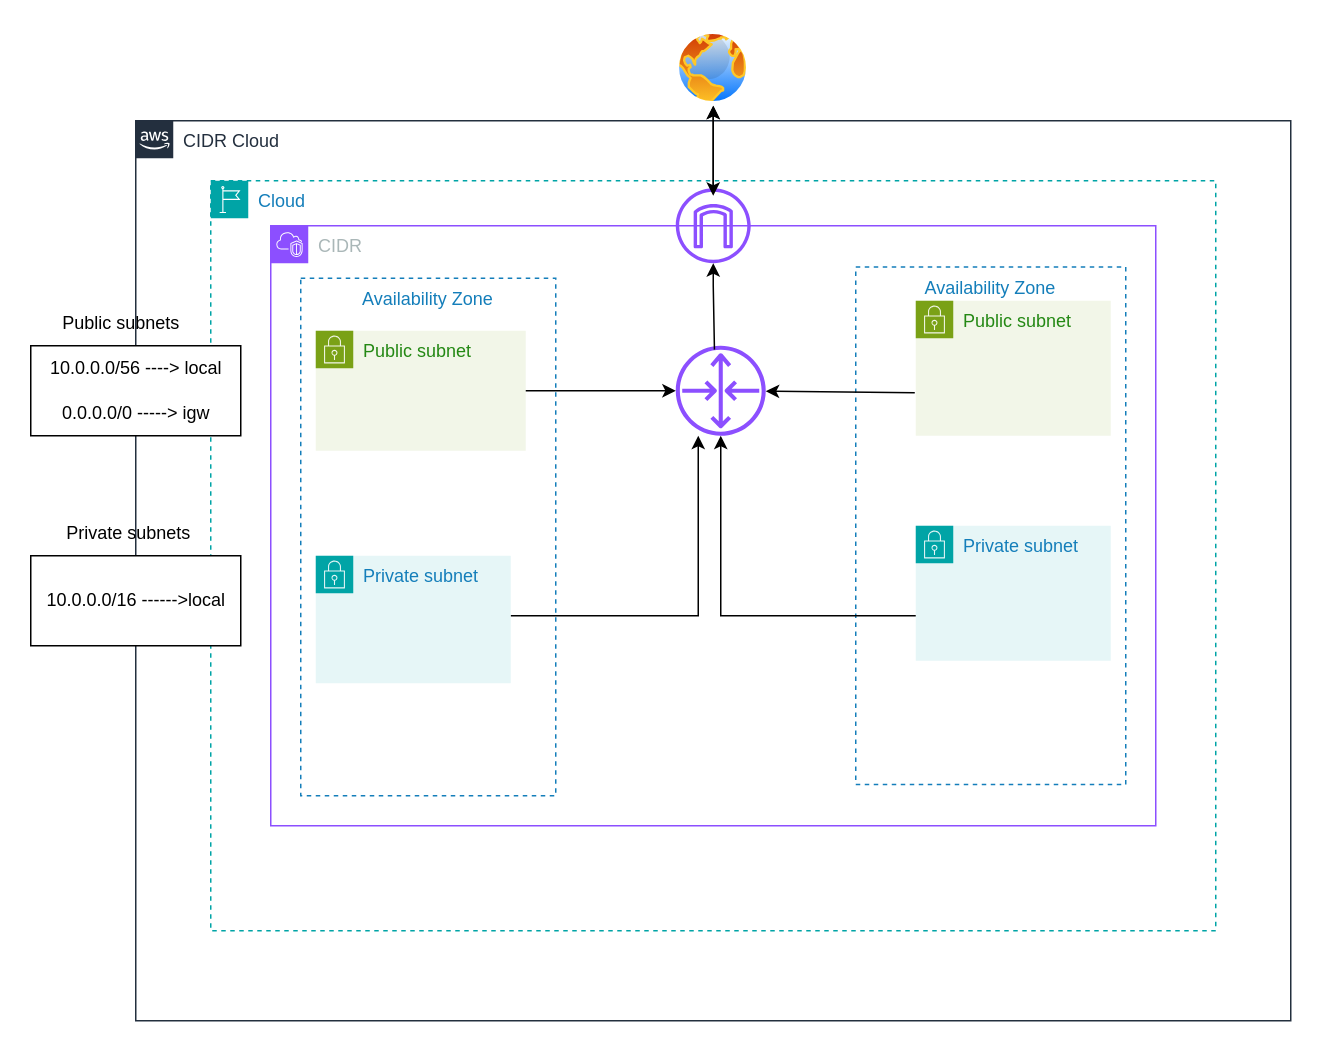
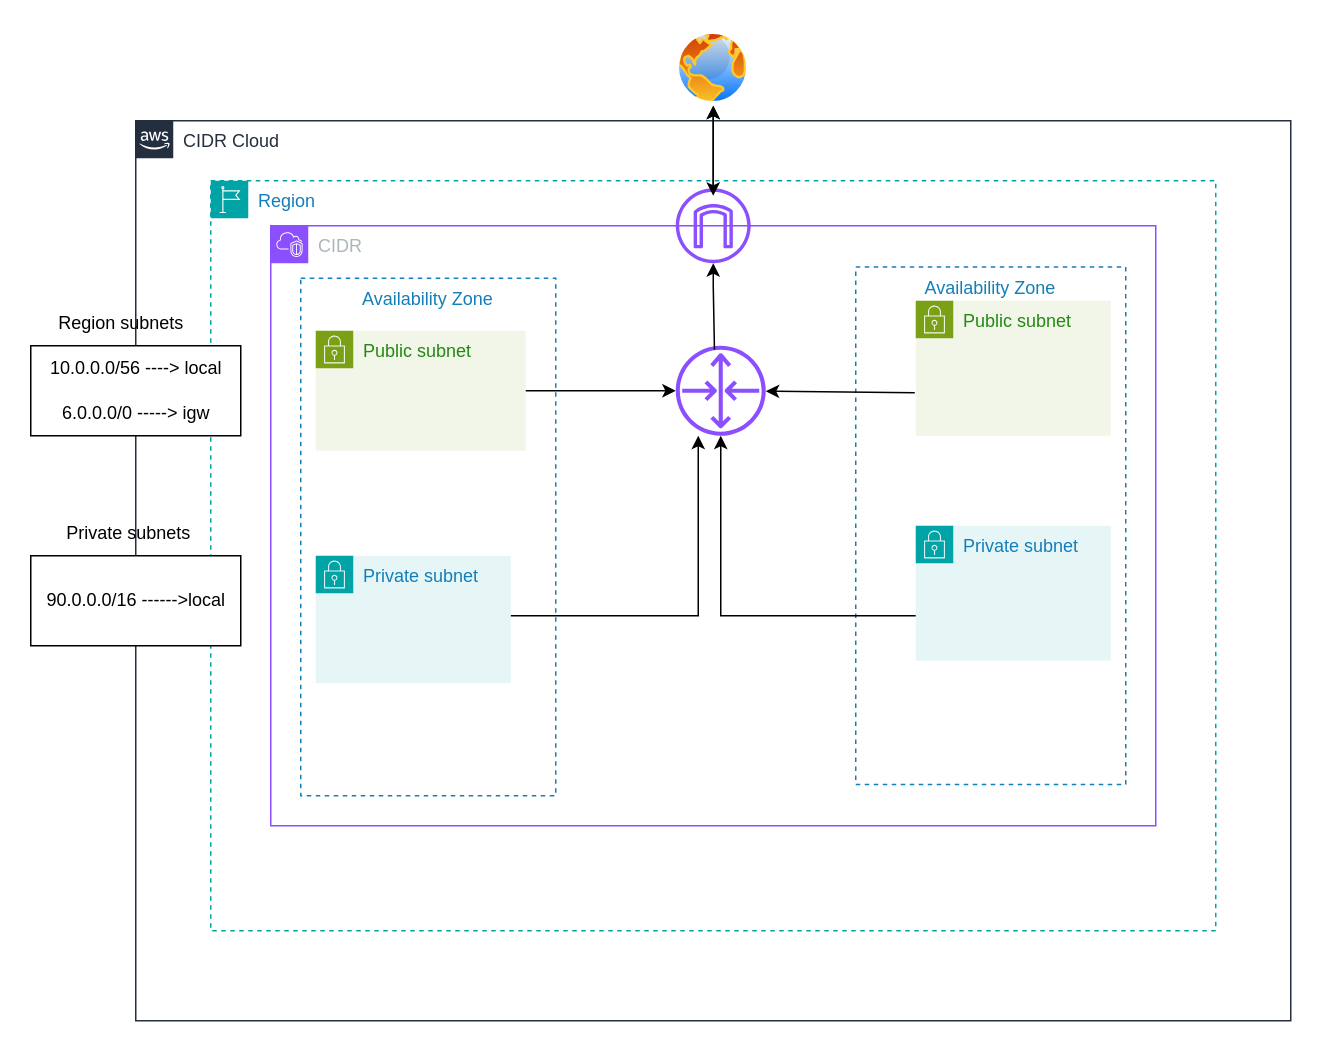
(282, 202) -> (287, 202)
(122, 323) -> (122, 323)
(137, 413) -> (137, 413)
(137, 601) -> (137, 601)
